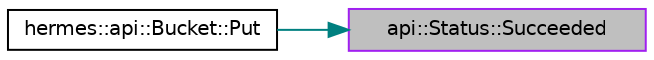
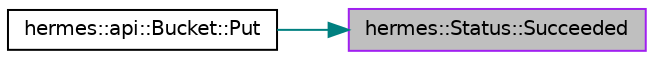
(497, 30) -> (497, 30)
